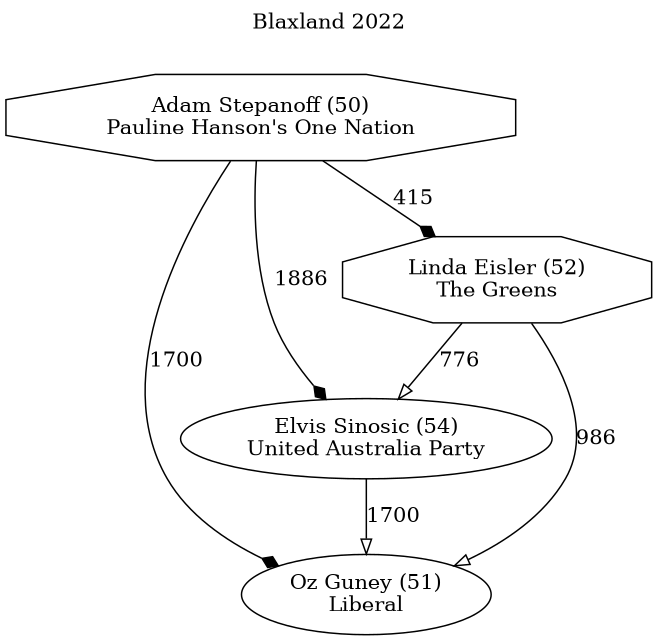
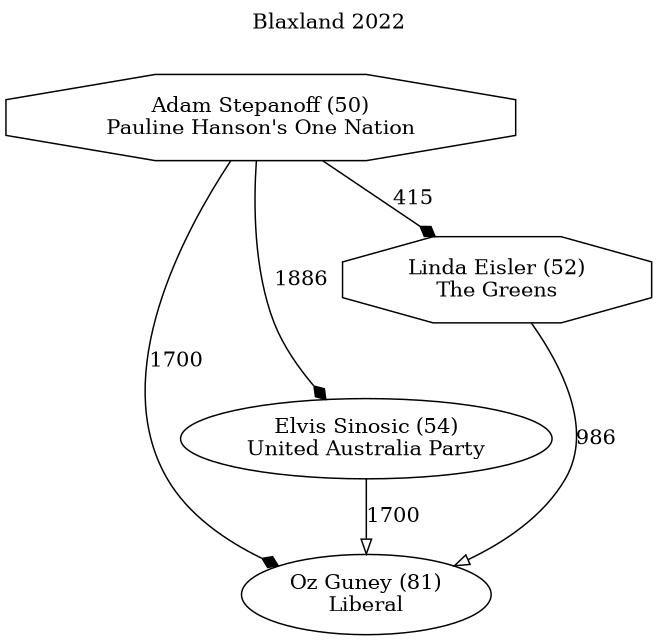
(435, 355) -> none
(366, 595) -> (366, 595)
